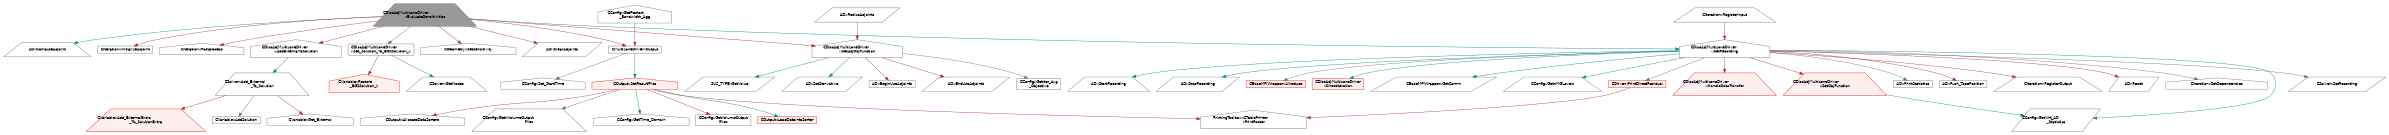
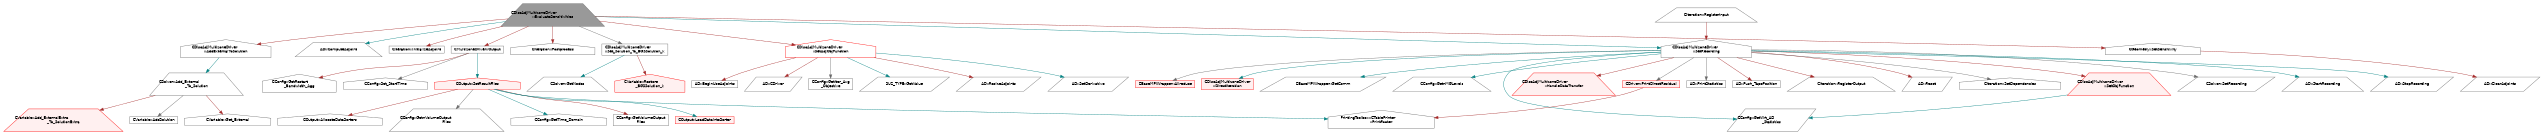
(857, 29) -> (922, 67)
(502, 34) -> (2337, 59)
(635, 34) -> (396, 66)
(857, 50) -> (831, 50)
(966, 84) -> (773, 84)
(924, 111) -> (909, 110)
